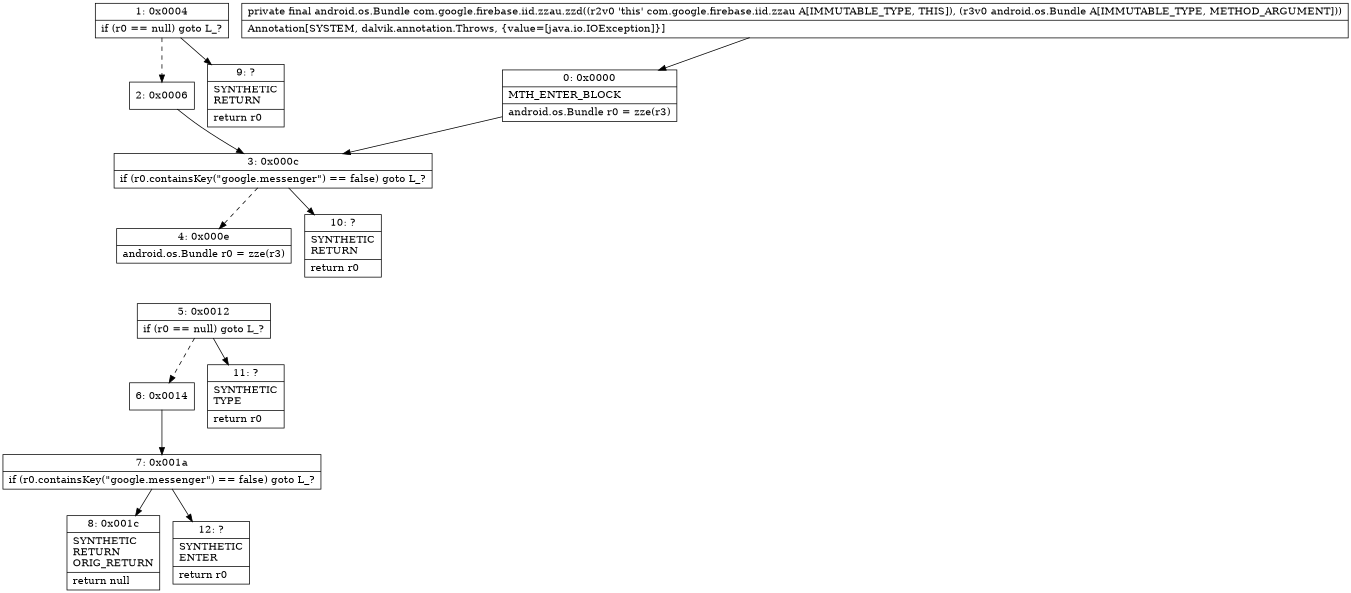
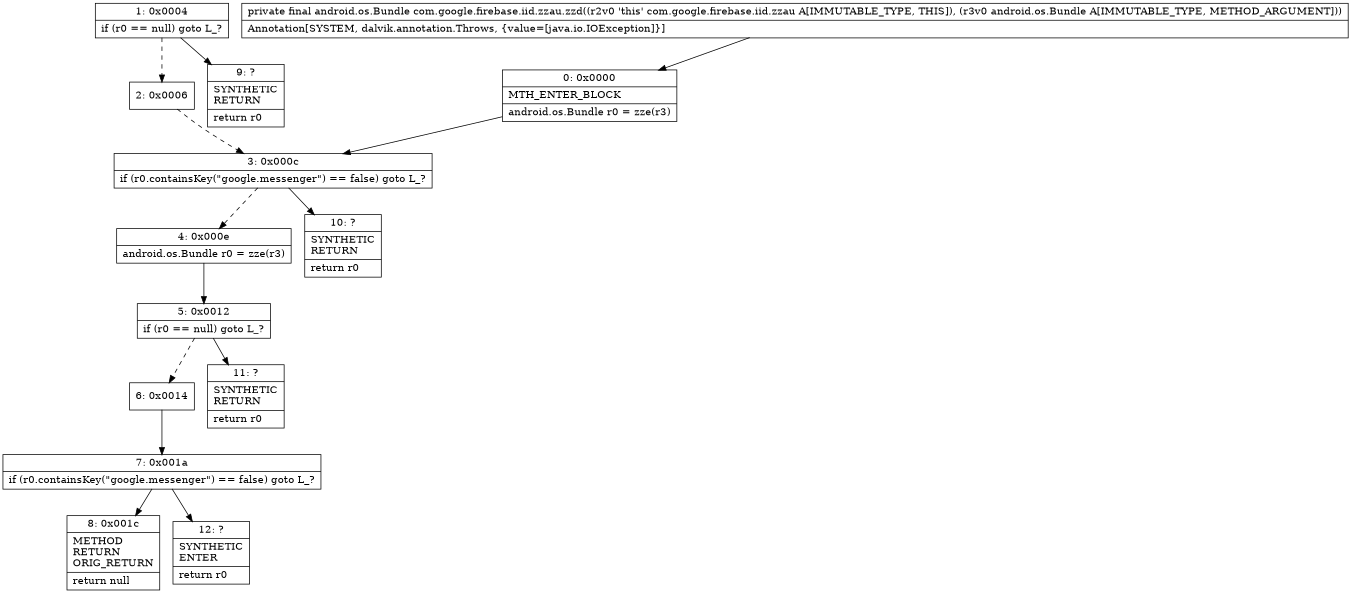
(206, 131) -> (206, 131)
none -> (204, 280)
(228, 401) -> (237, 401)
(105, 541) -> (98, 541)
